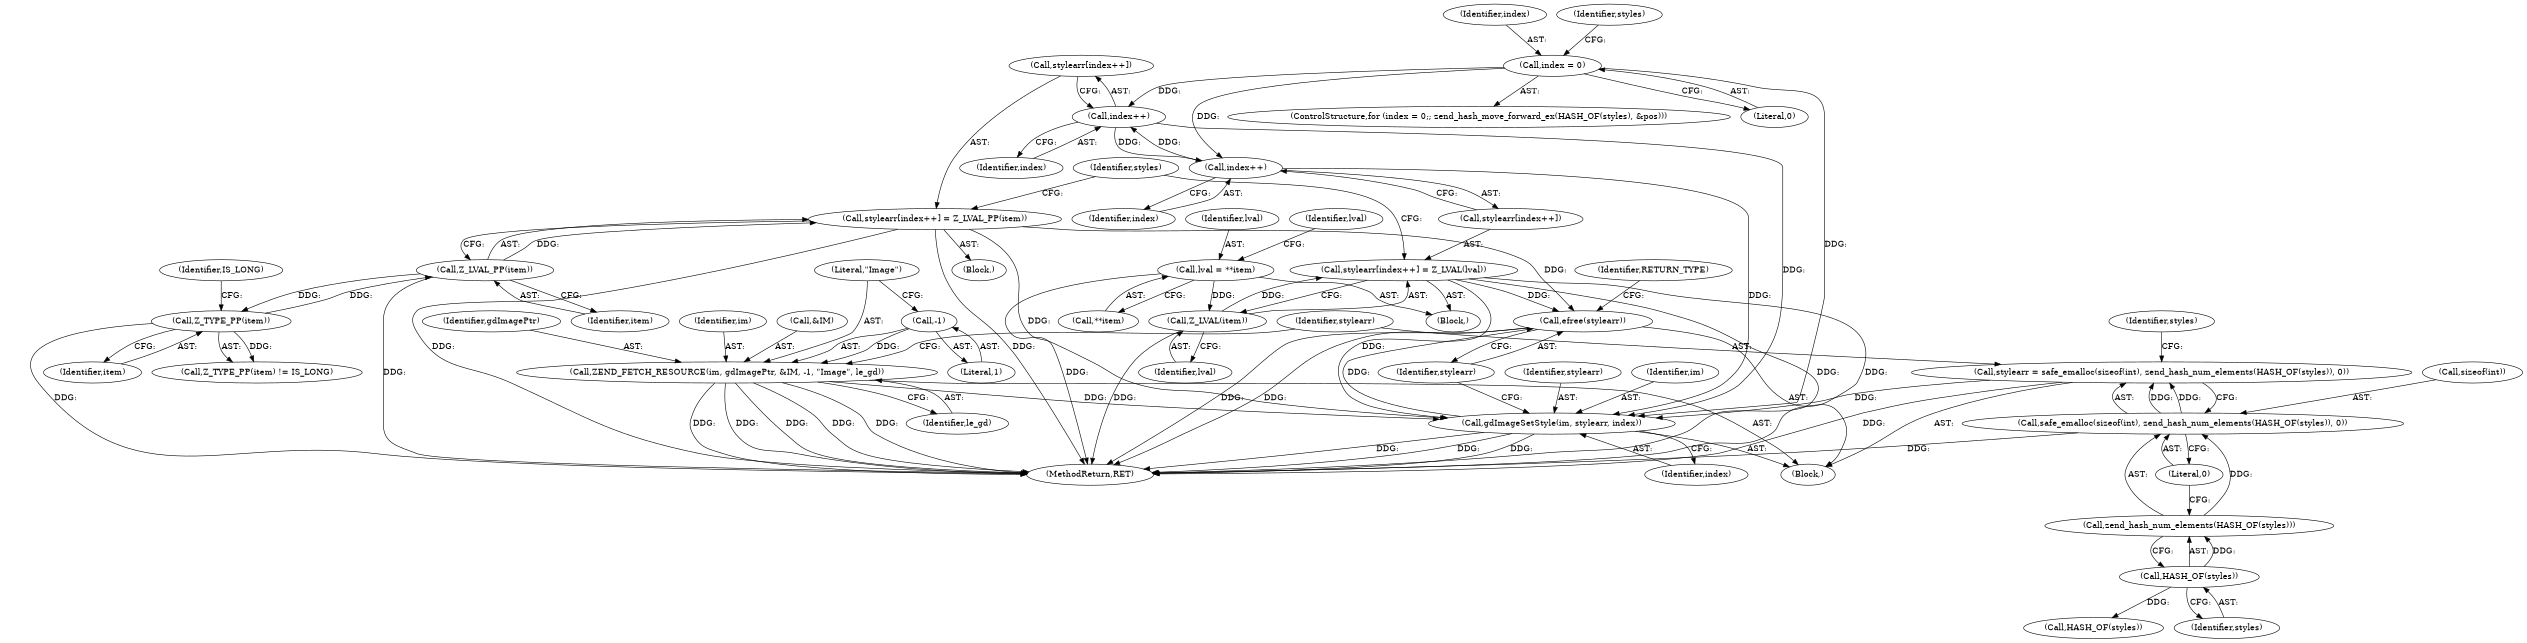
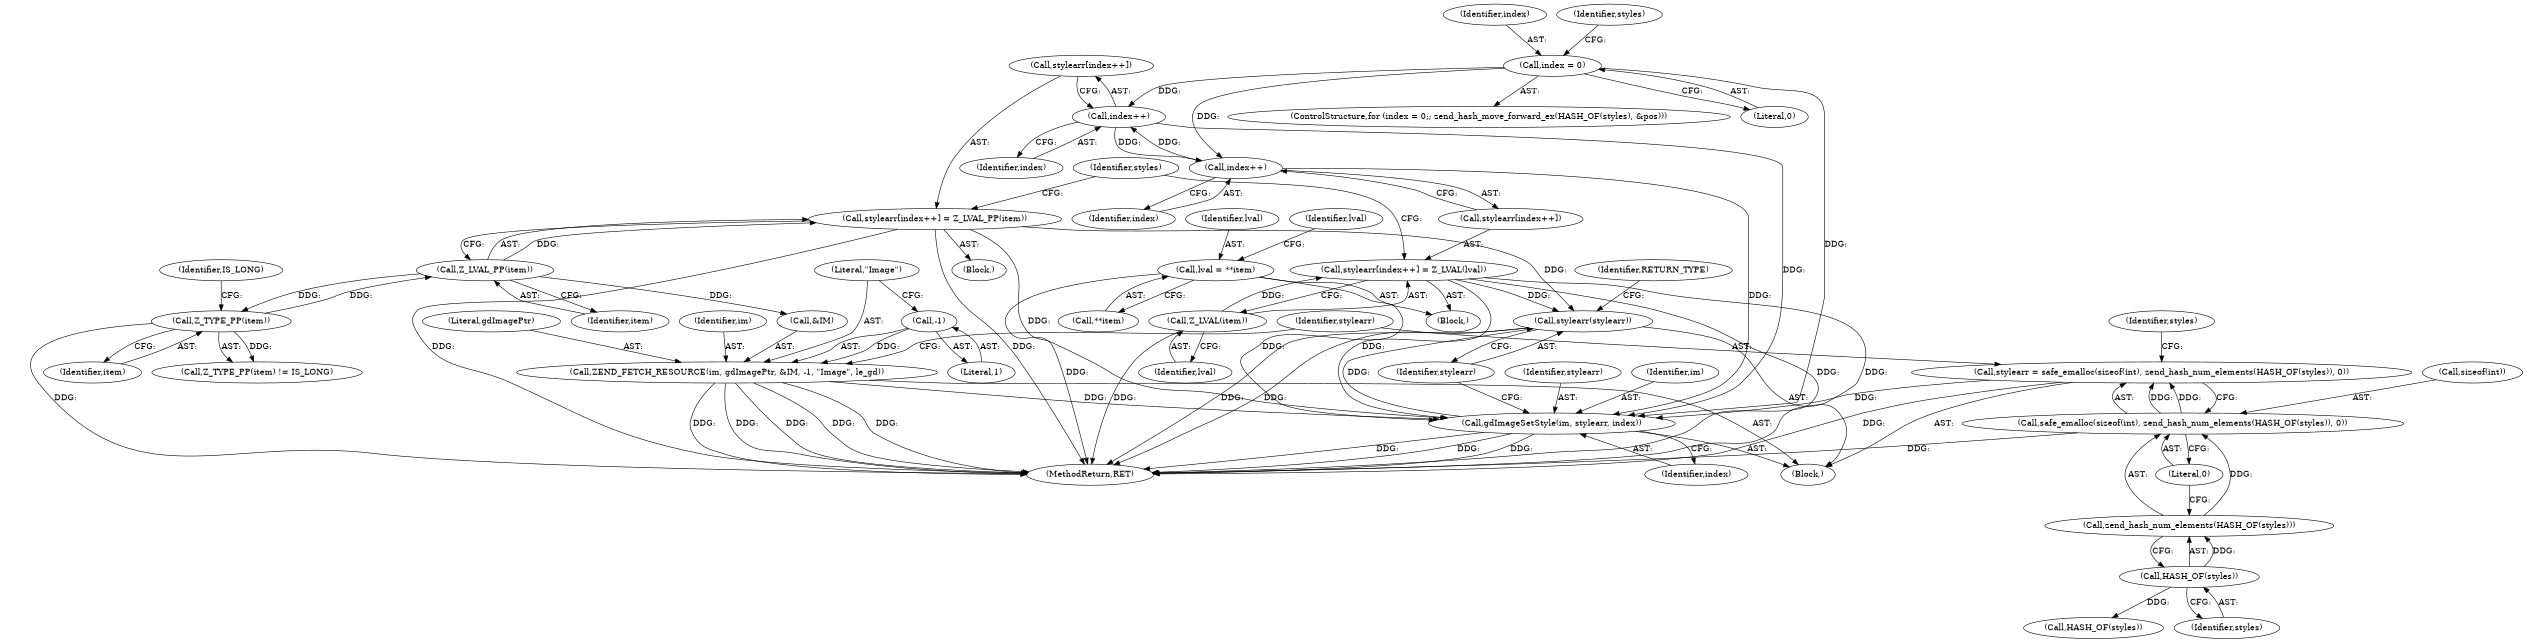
(1212, 293) -> (1295, 335)
(491, 321) -> (491, 321)
(1583, 321) -> (1583, 321)
(957, 424) -> none
(402, 448) -> (660, 292)
